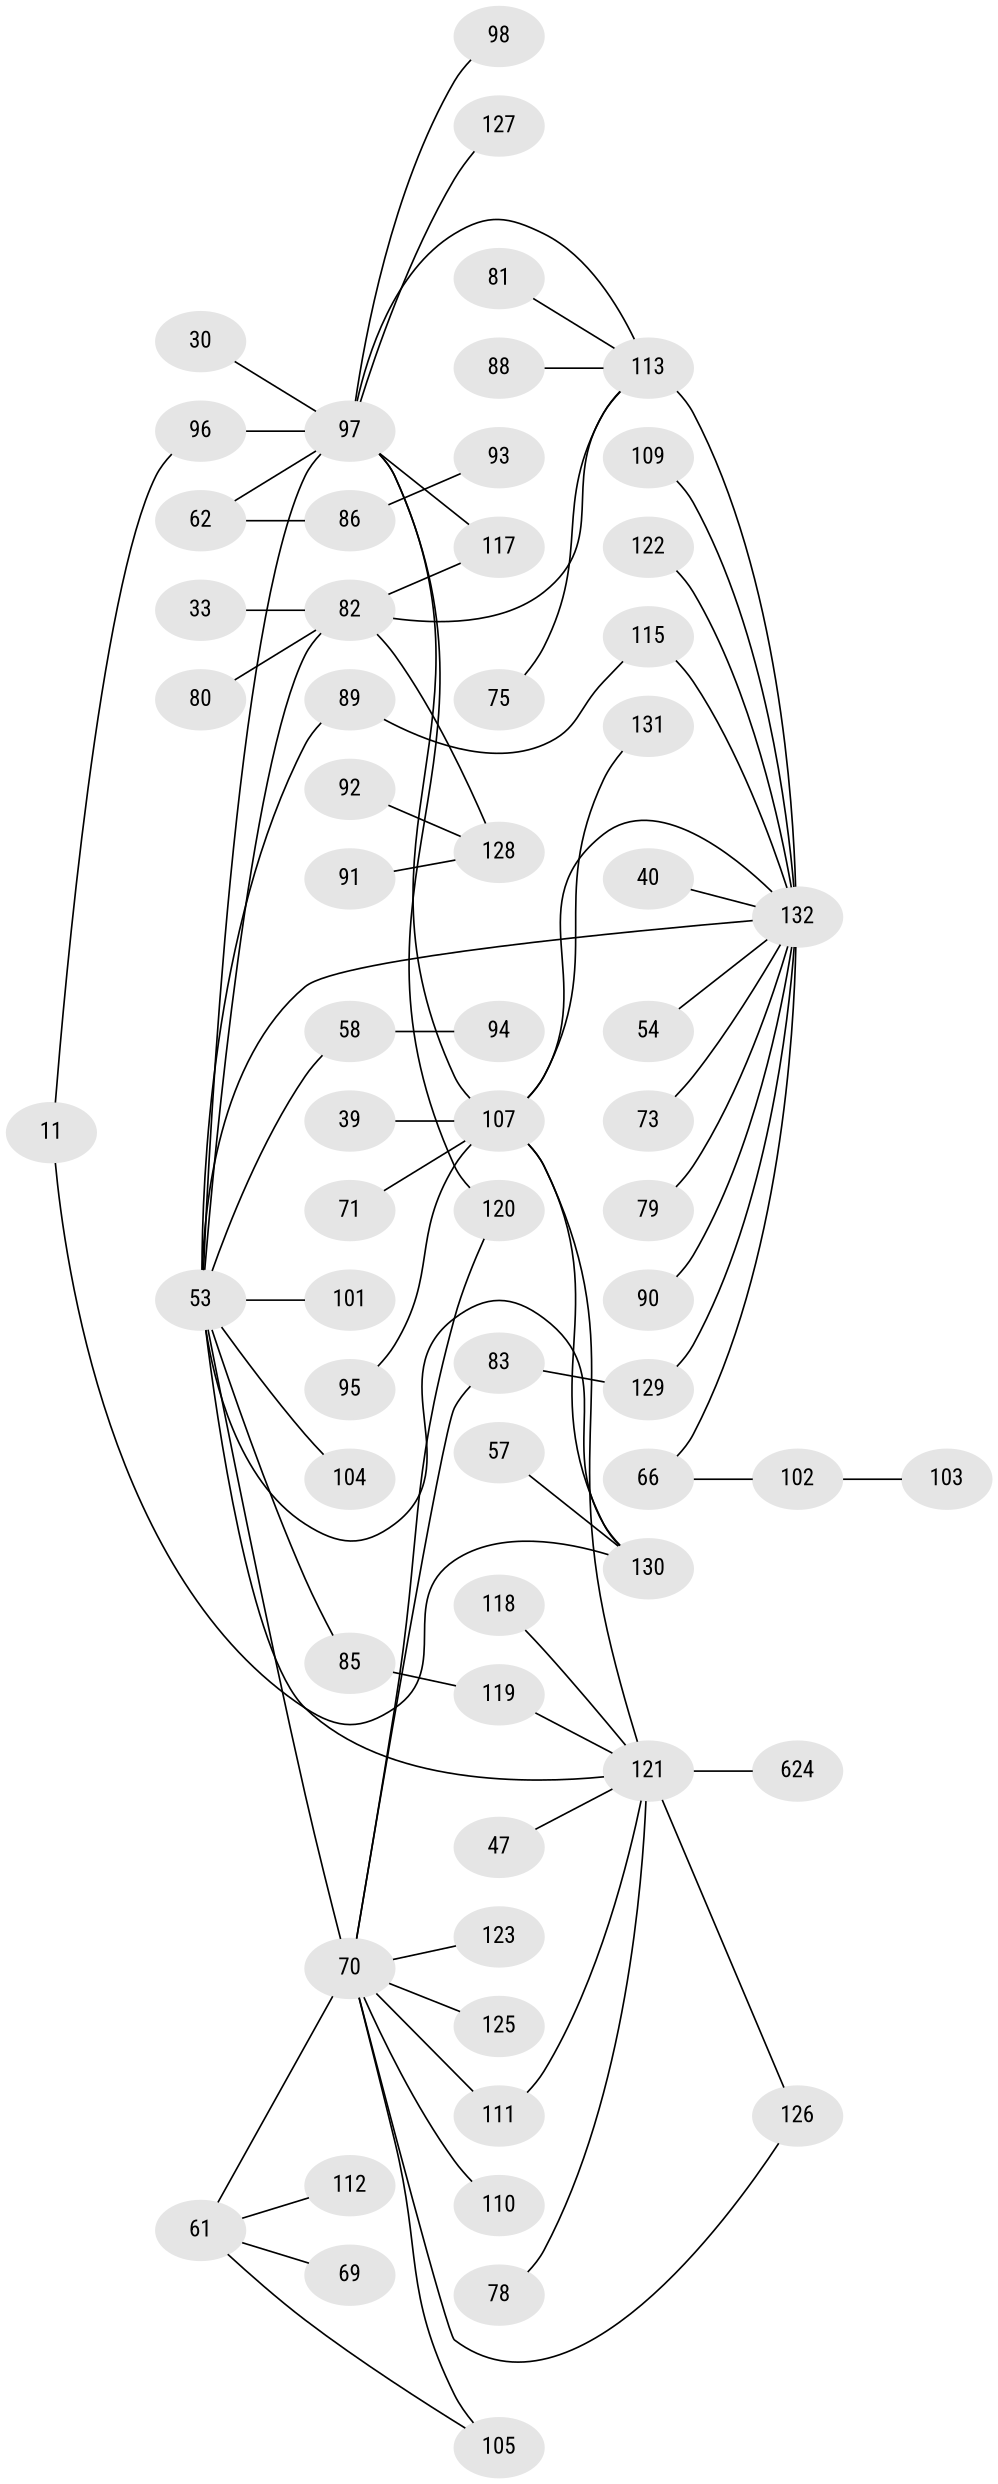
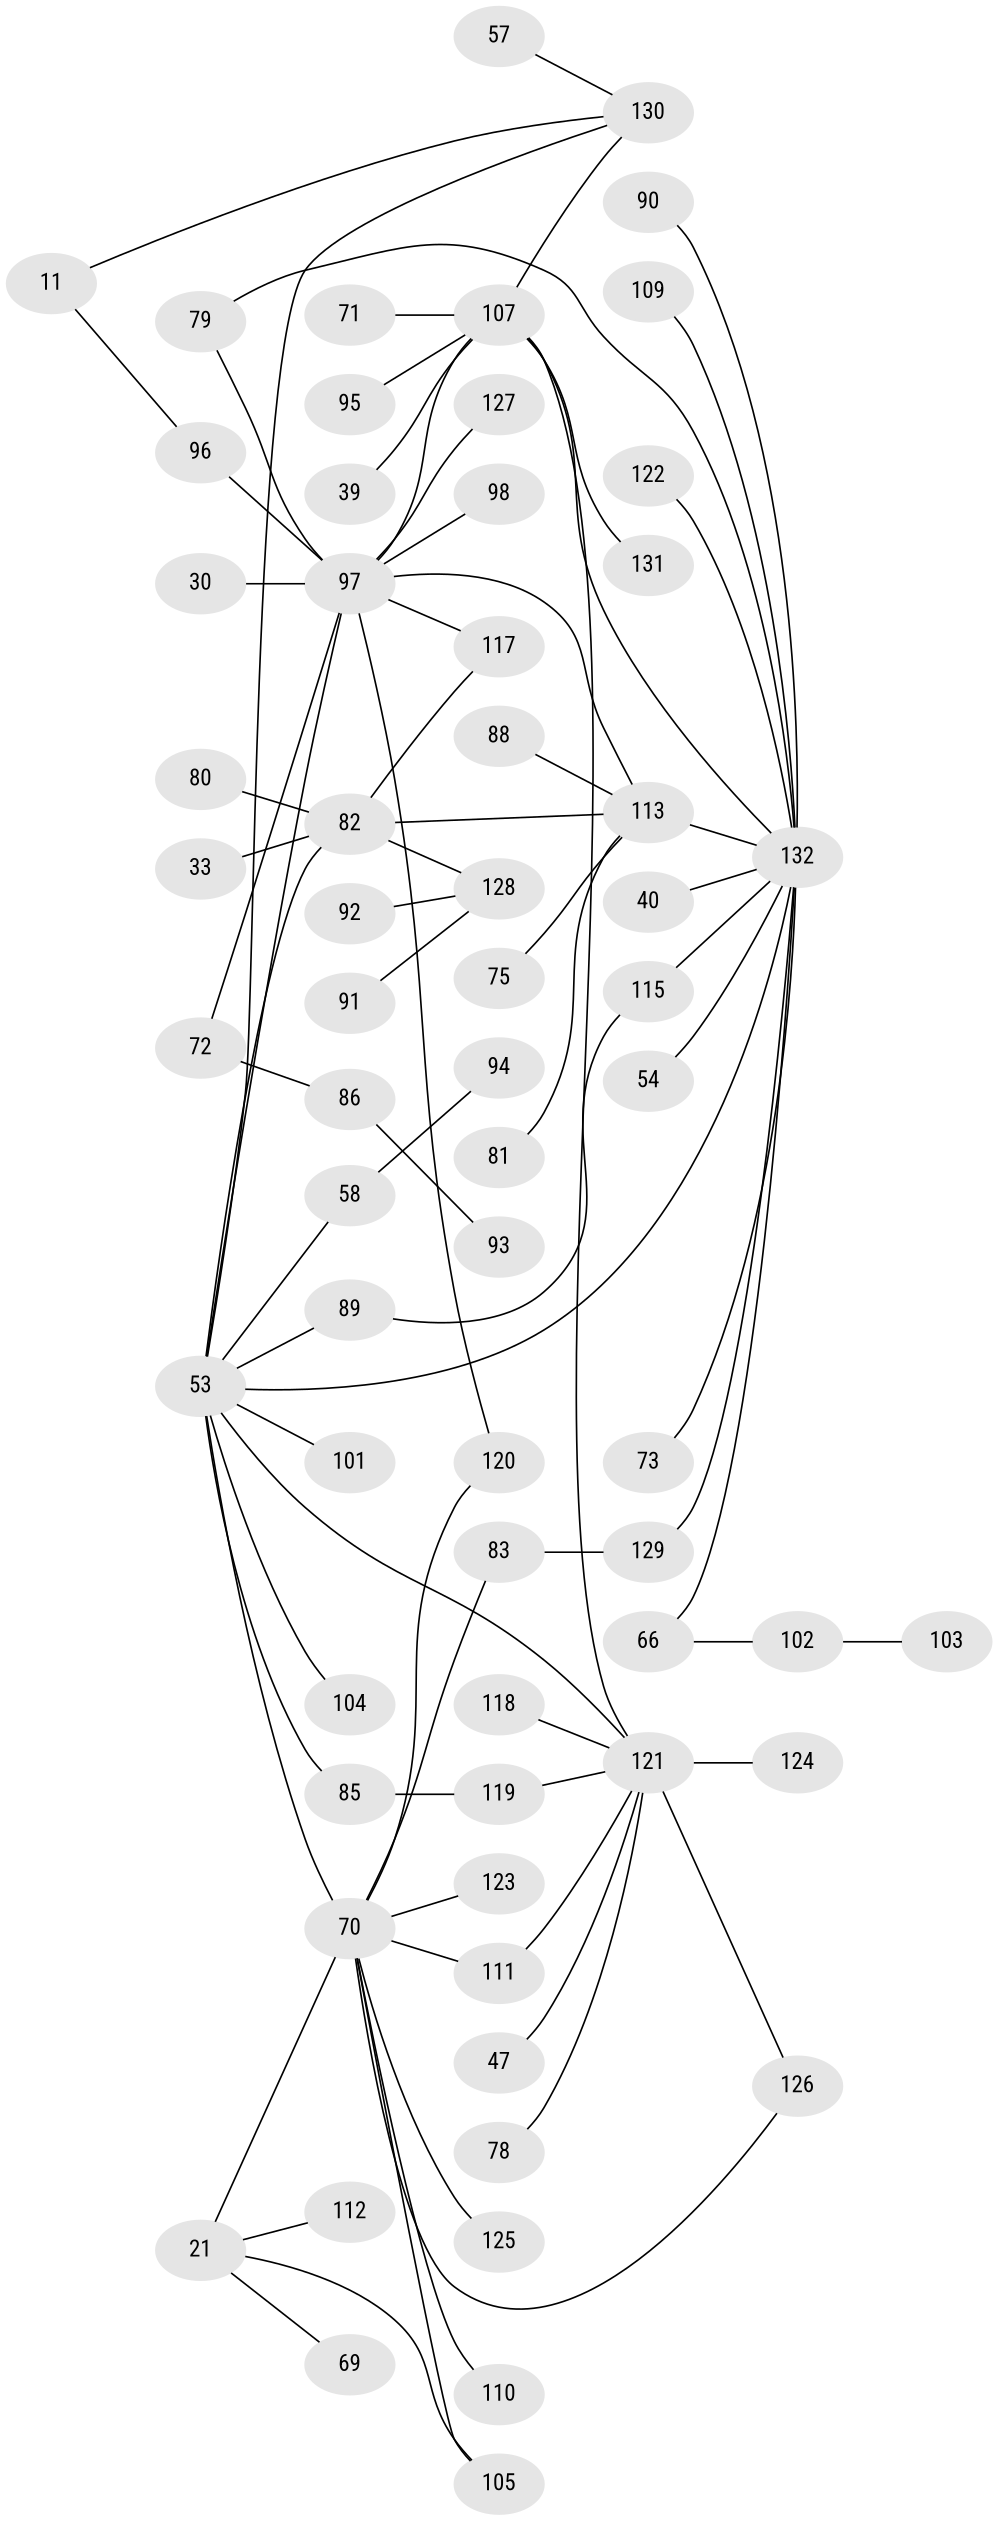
none -> (262, 447)
(201, 521) -> (201, 1048)
(798, 1771) -> (798, 1763)
(201, 2230) -> (201, 2250)
